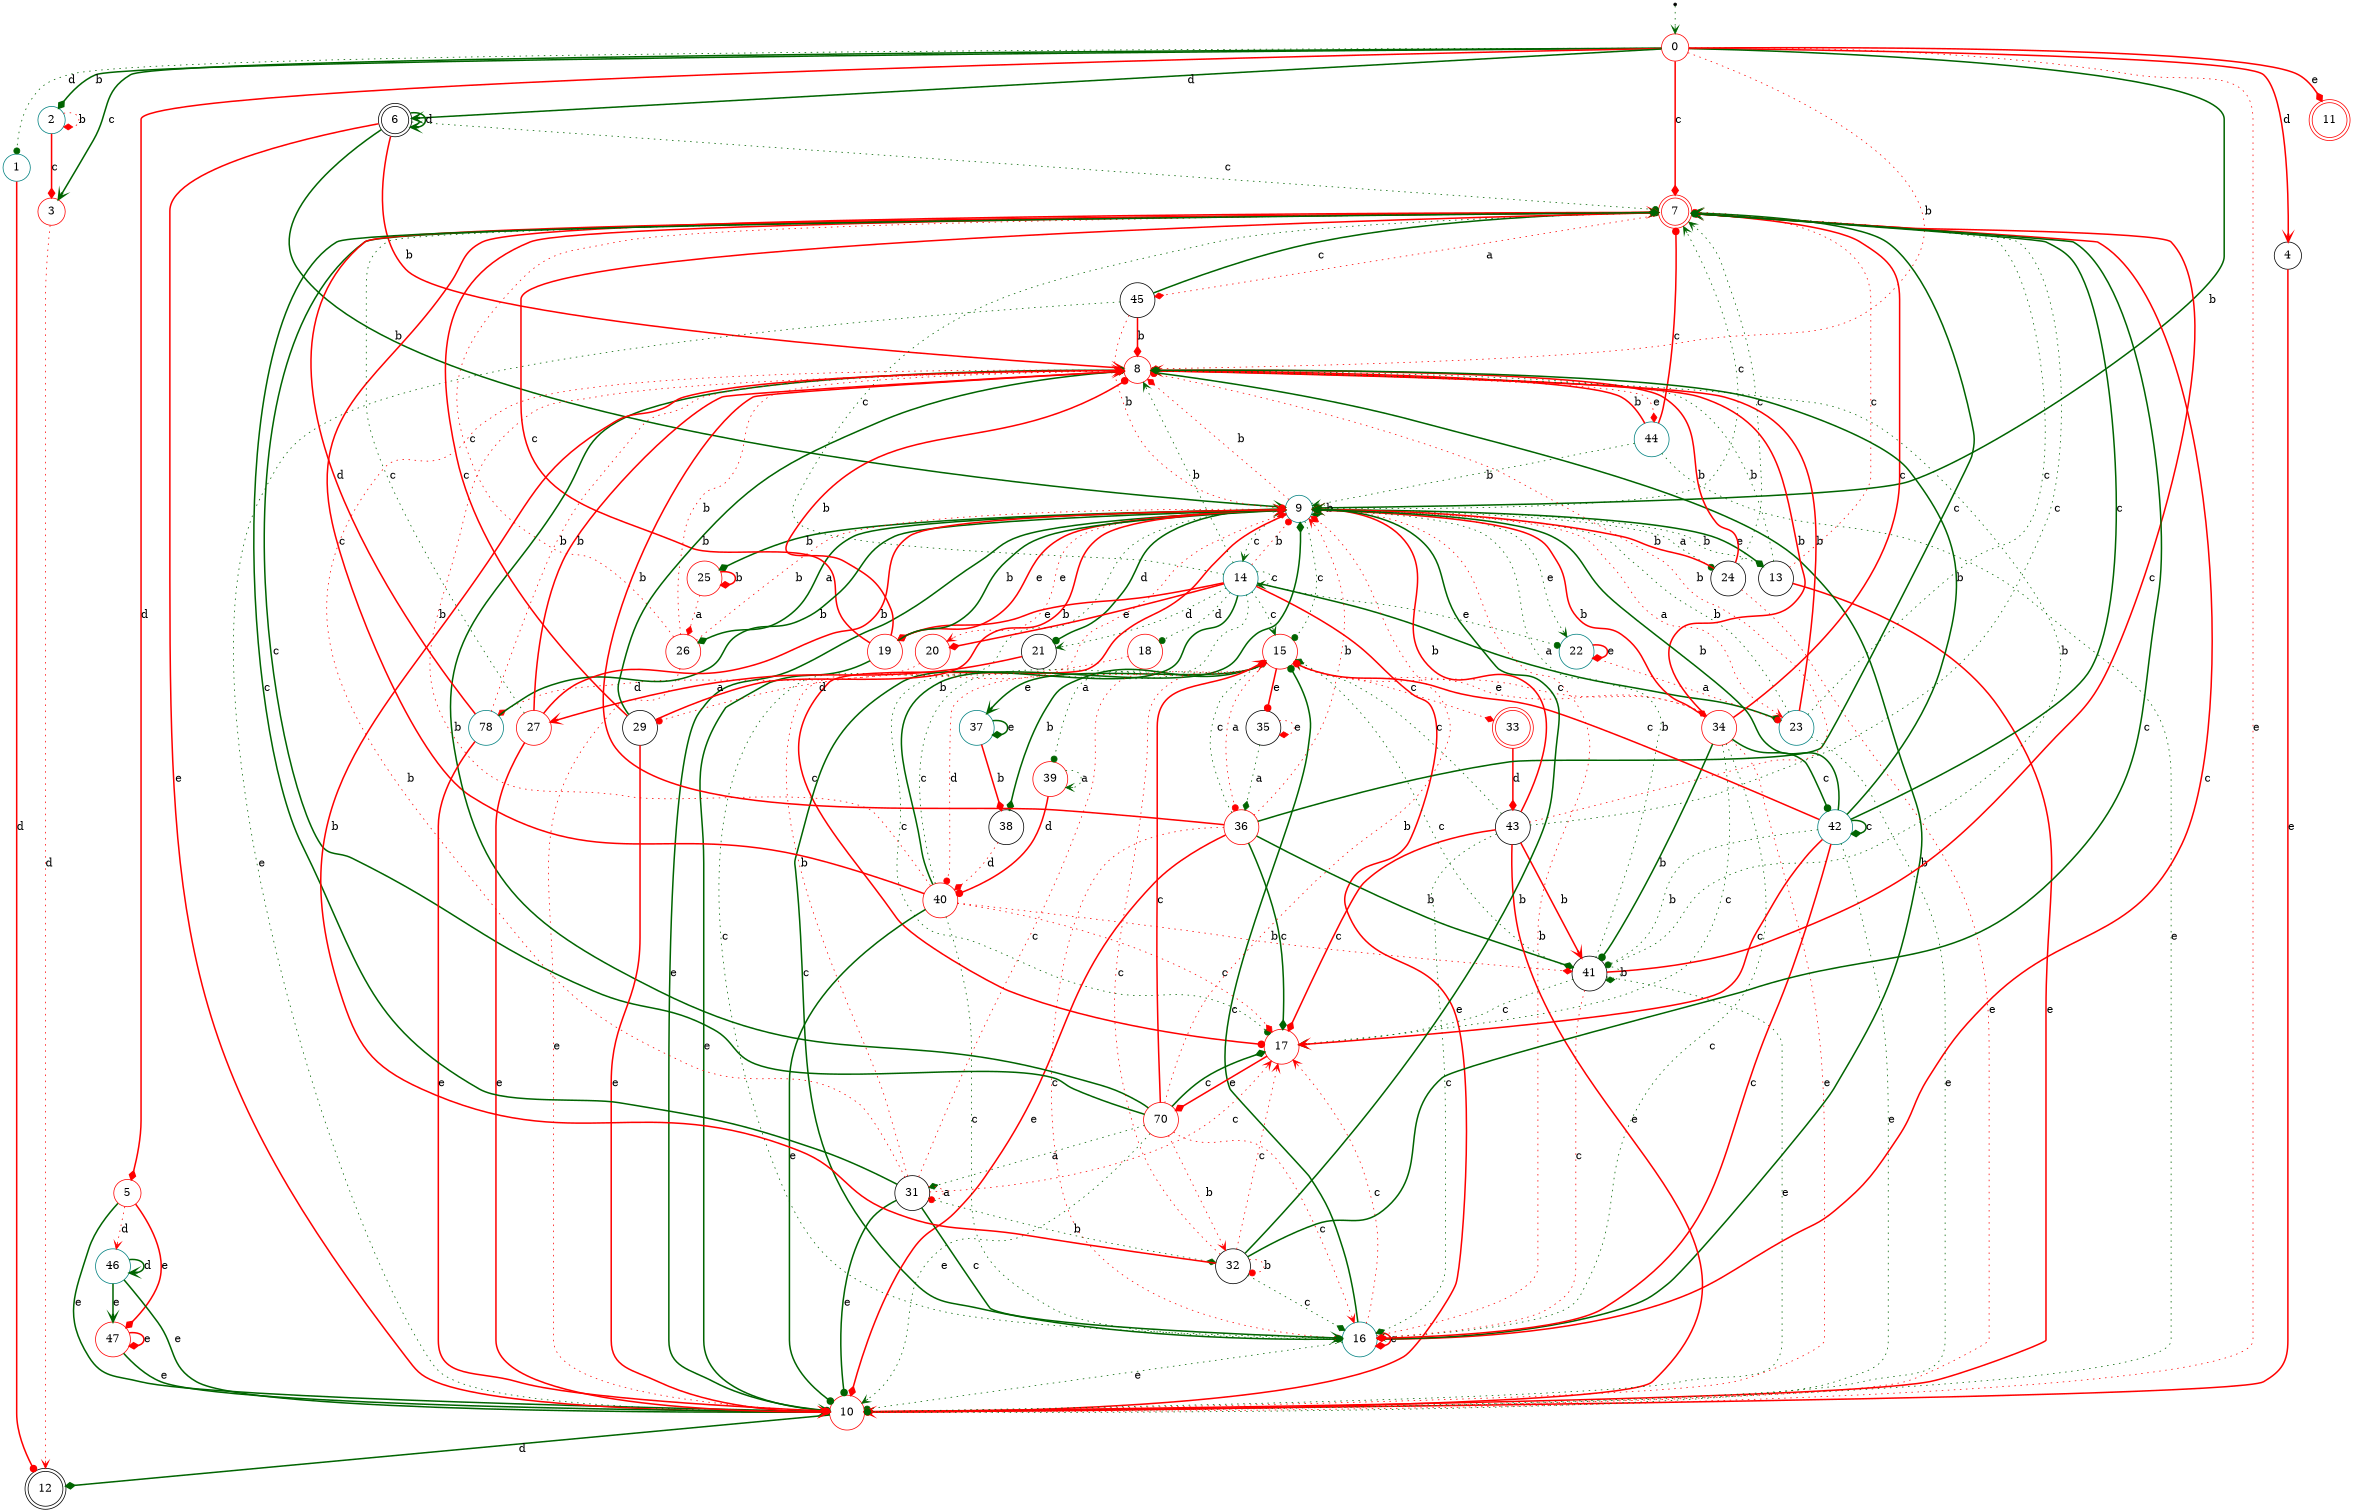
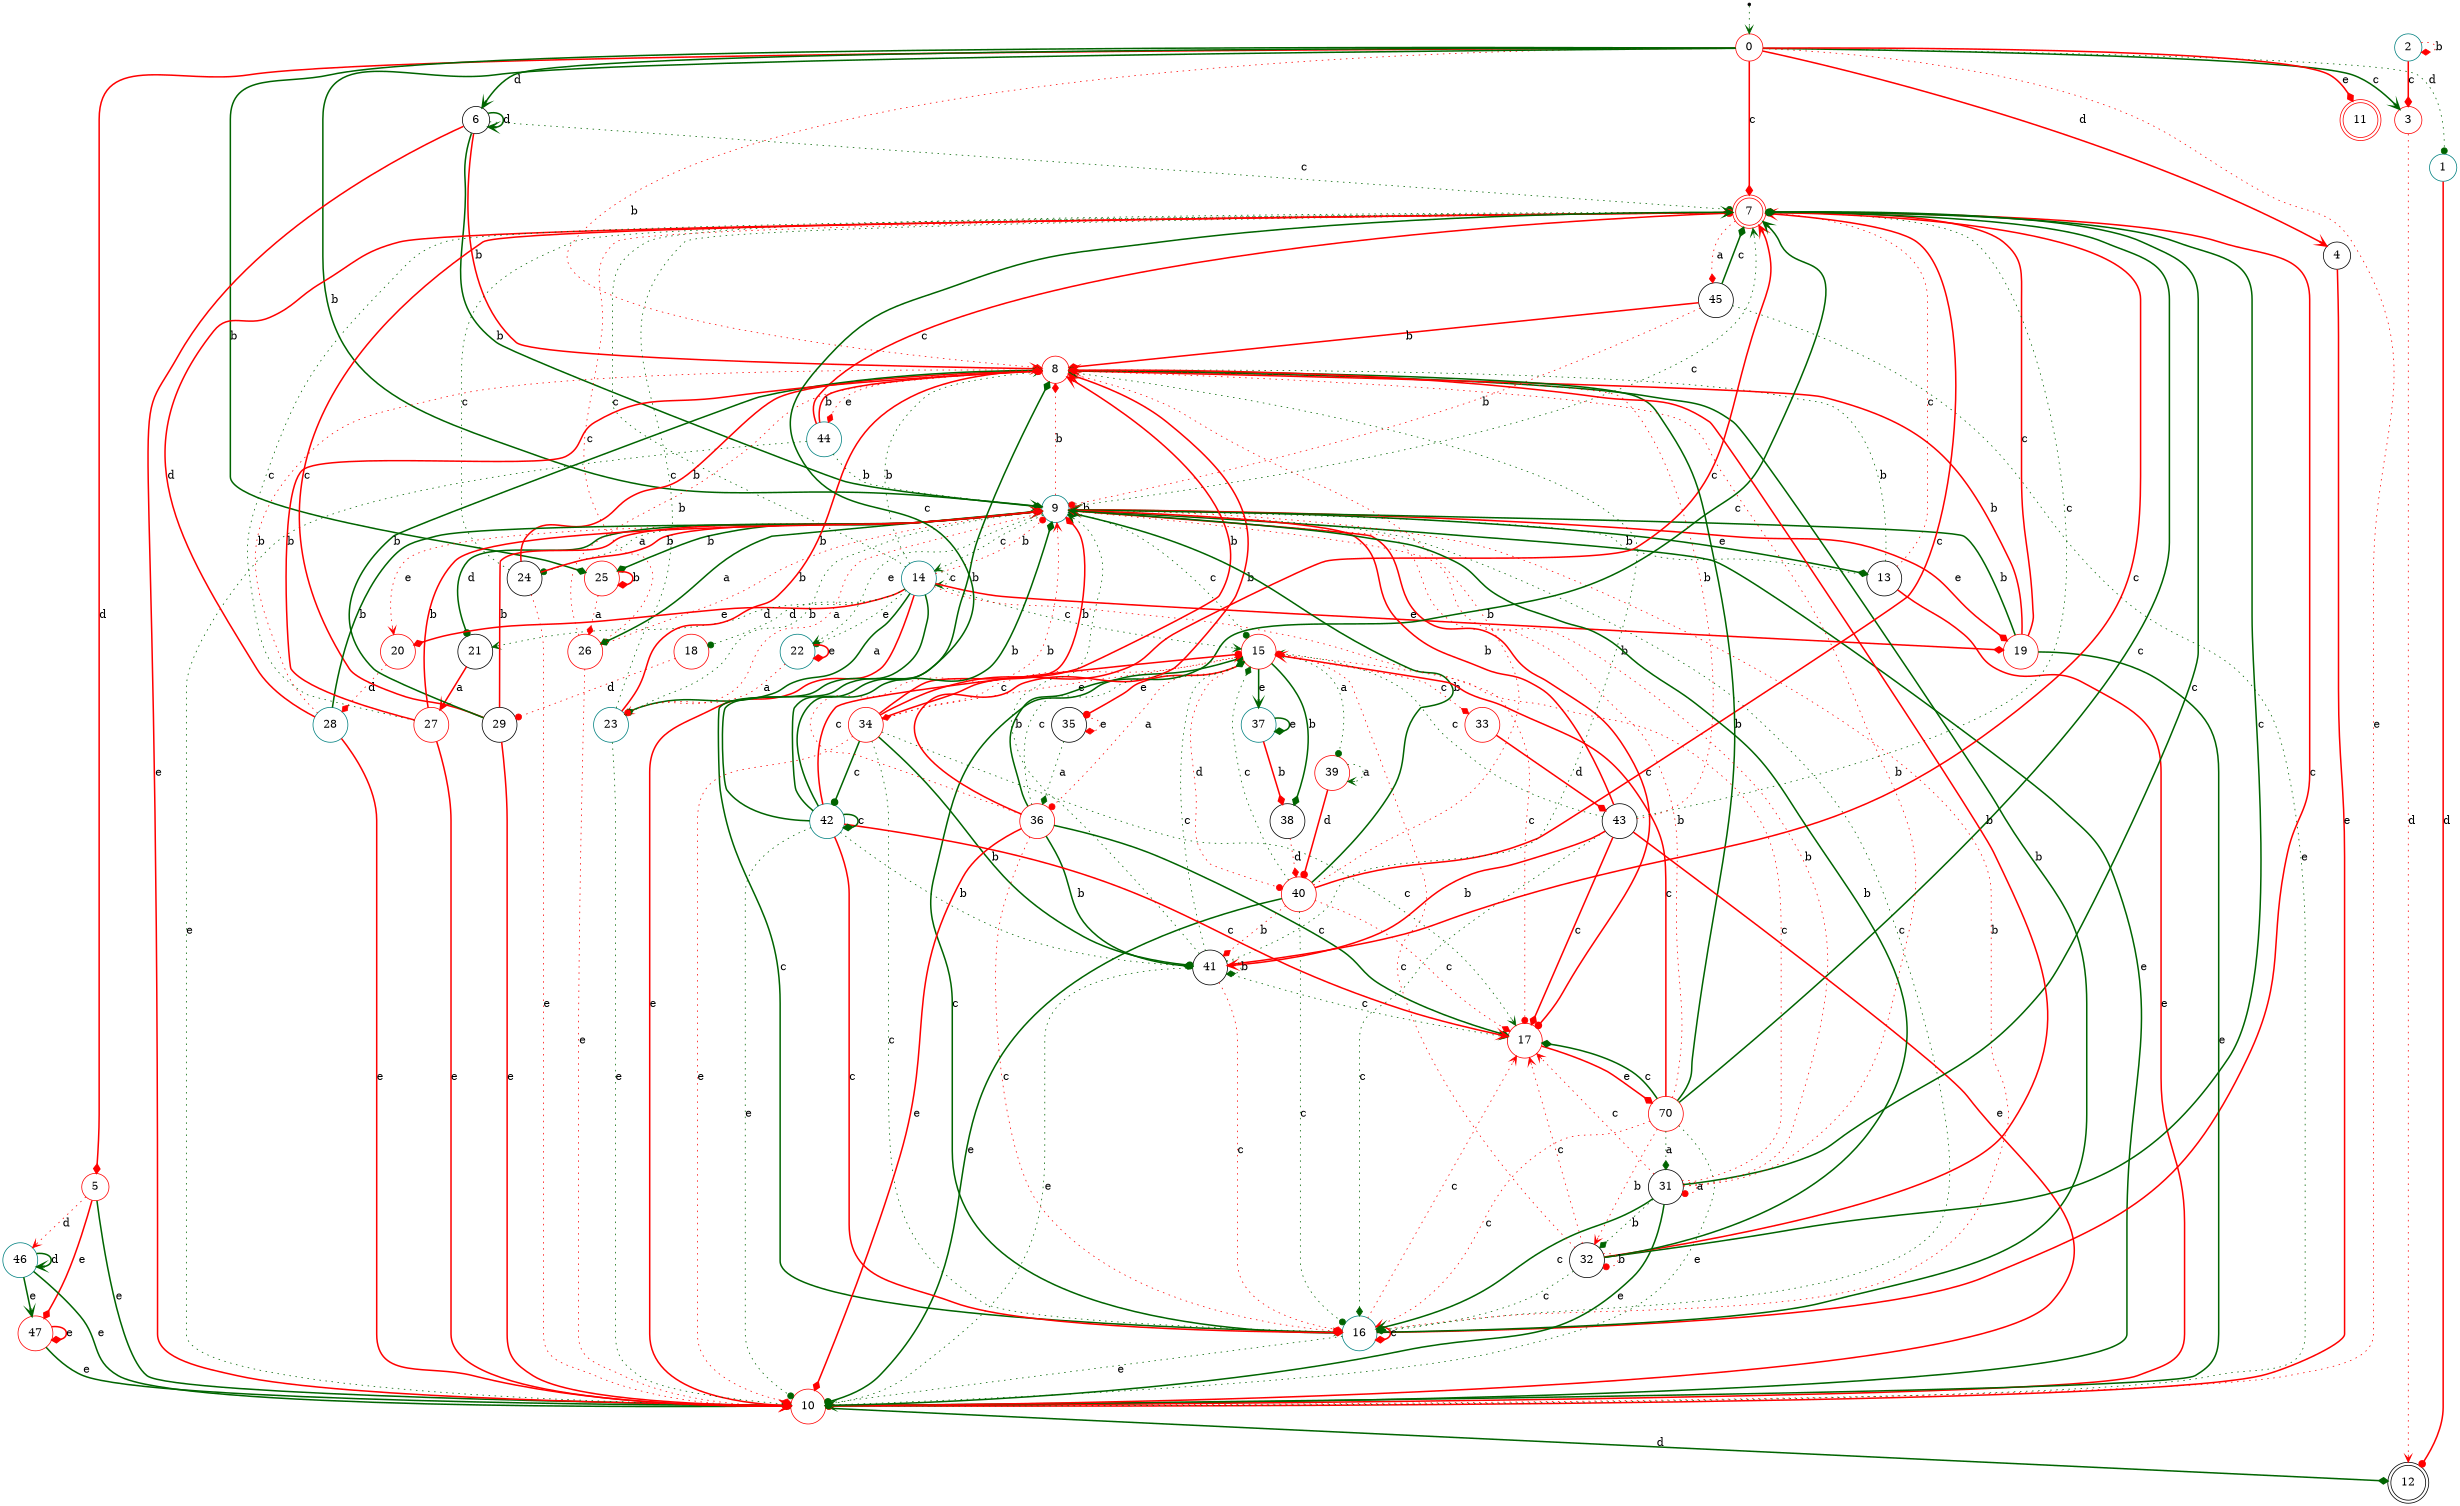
(858, 56) -> (331, 75)
(395, 120) -> (476, 120)
(486, 728) -> (330, 725)
(1513, 728) -> (1482, 725)
(900, 796) -> (1379, 660)
